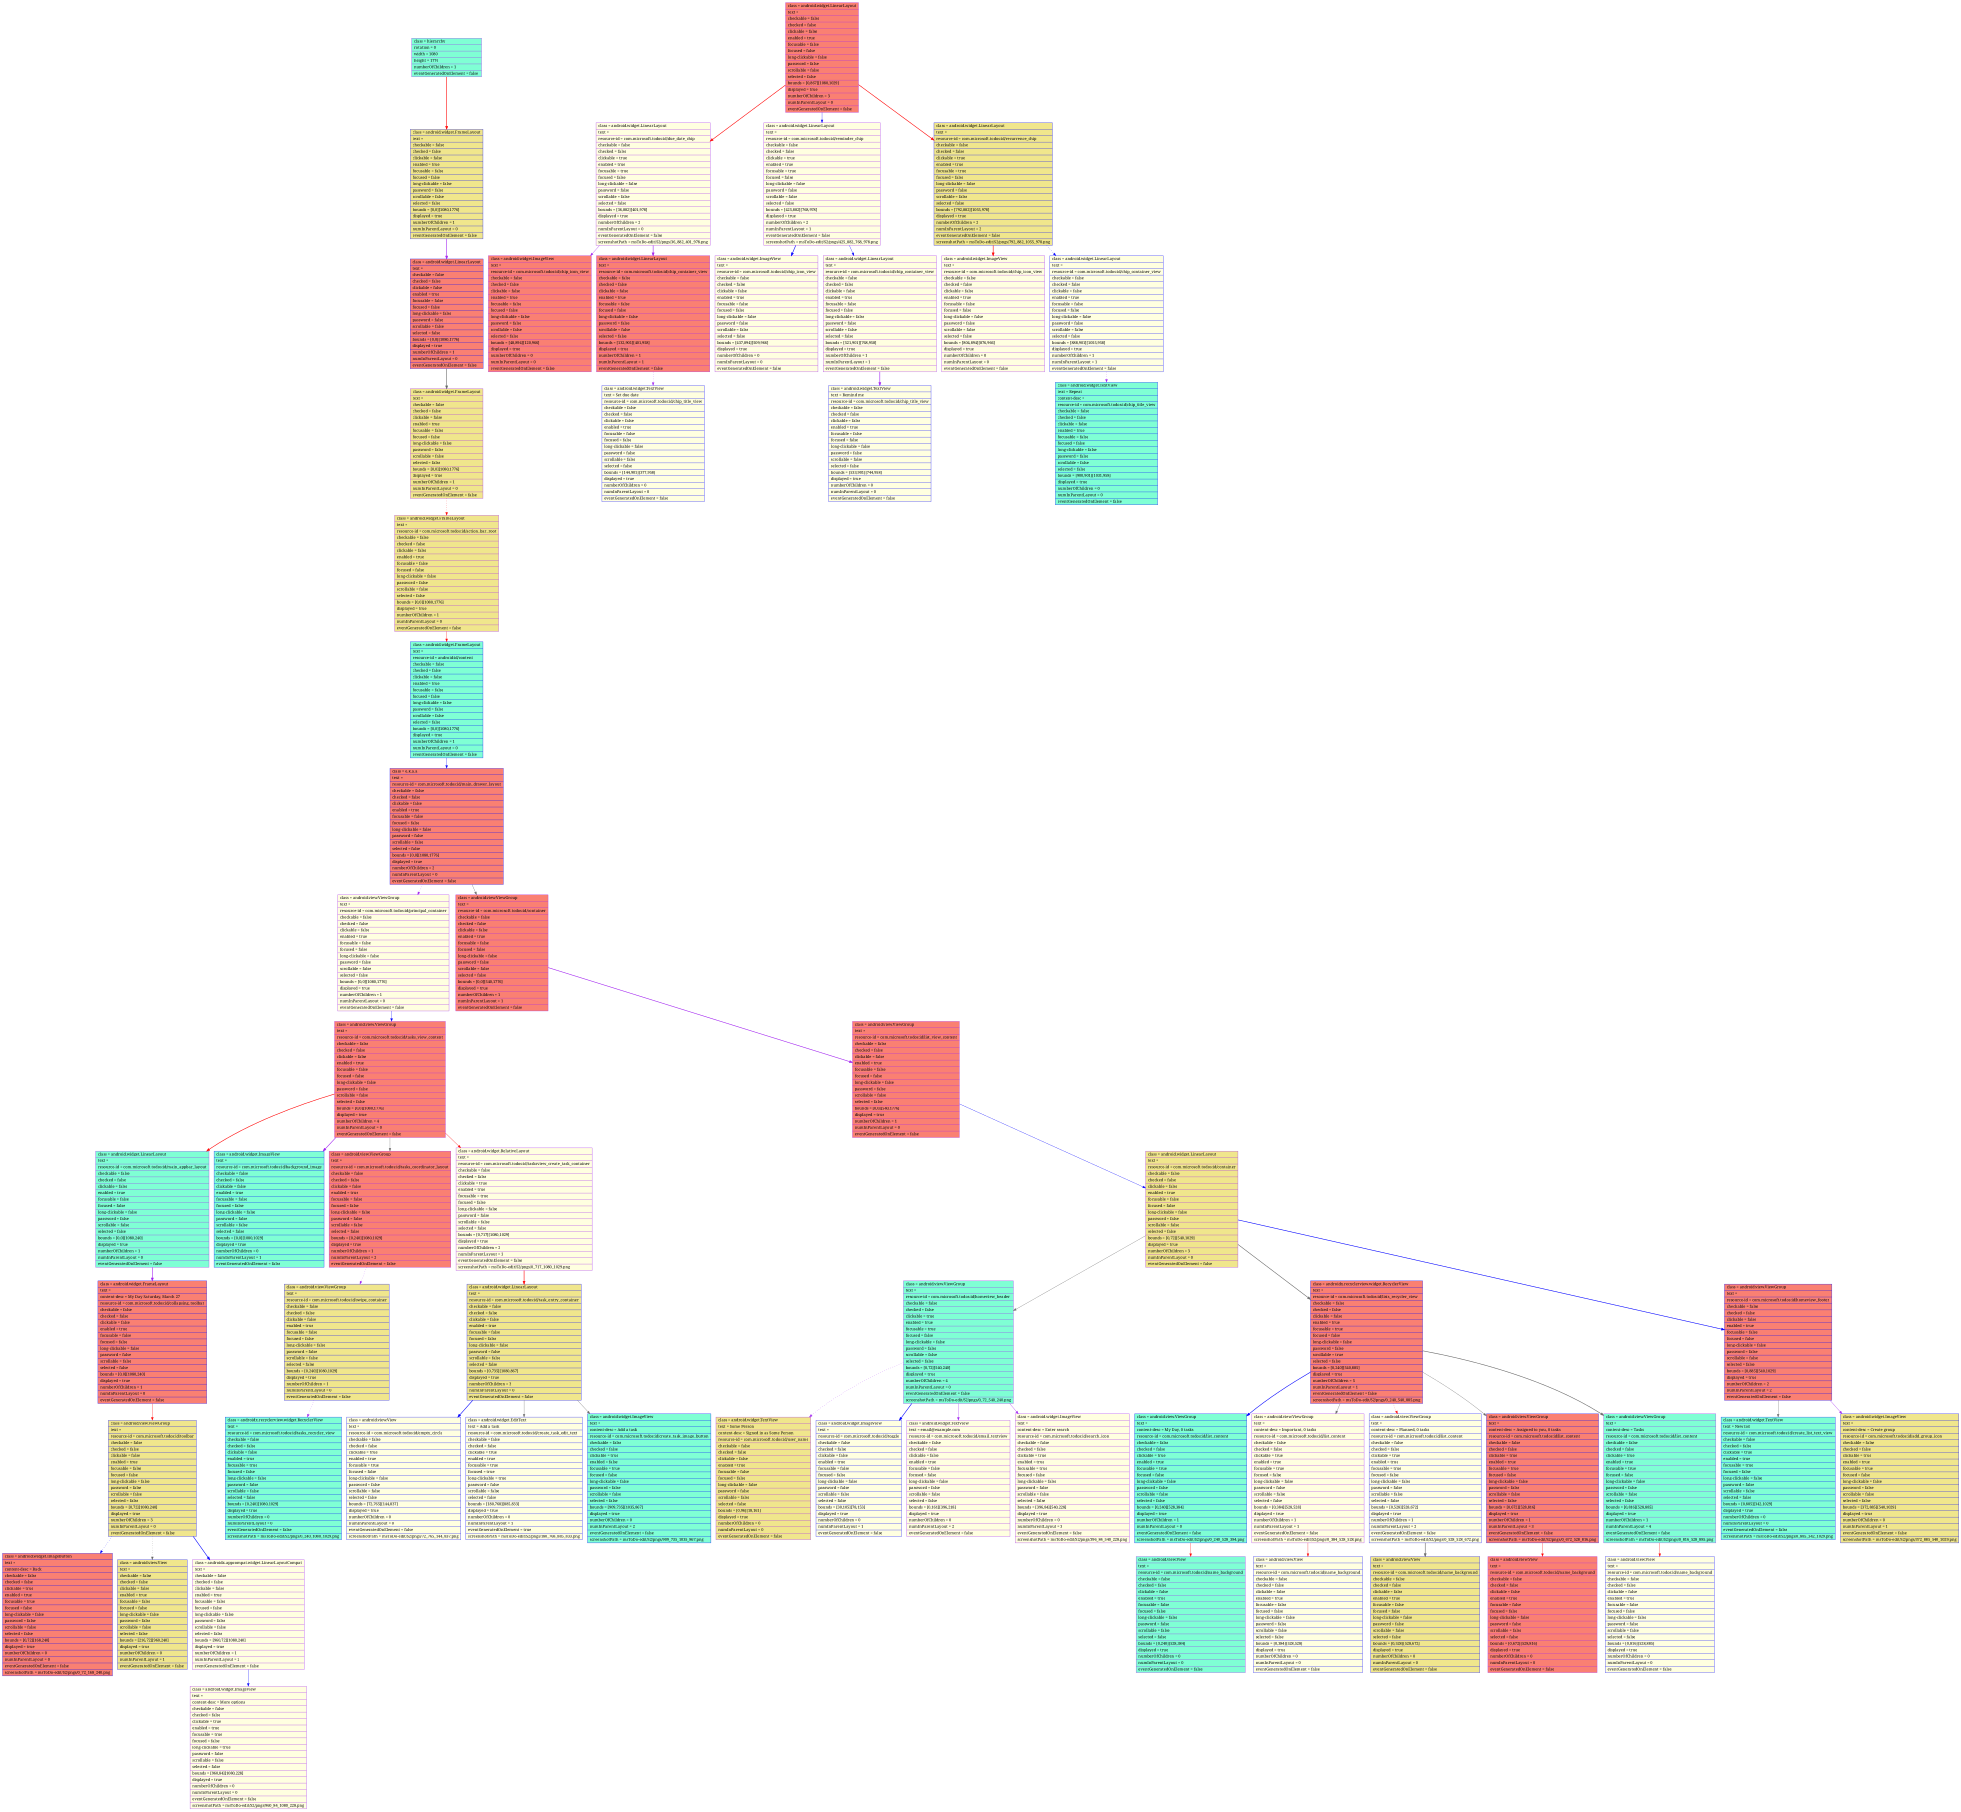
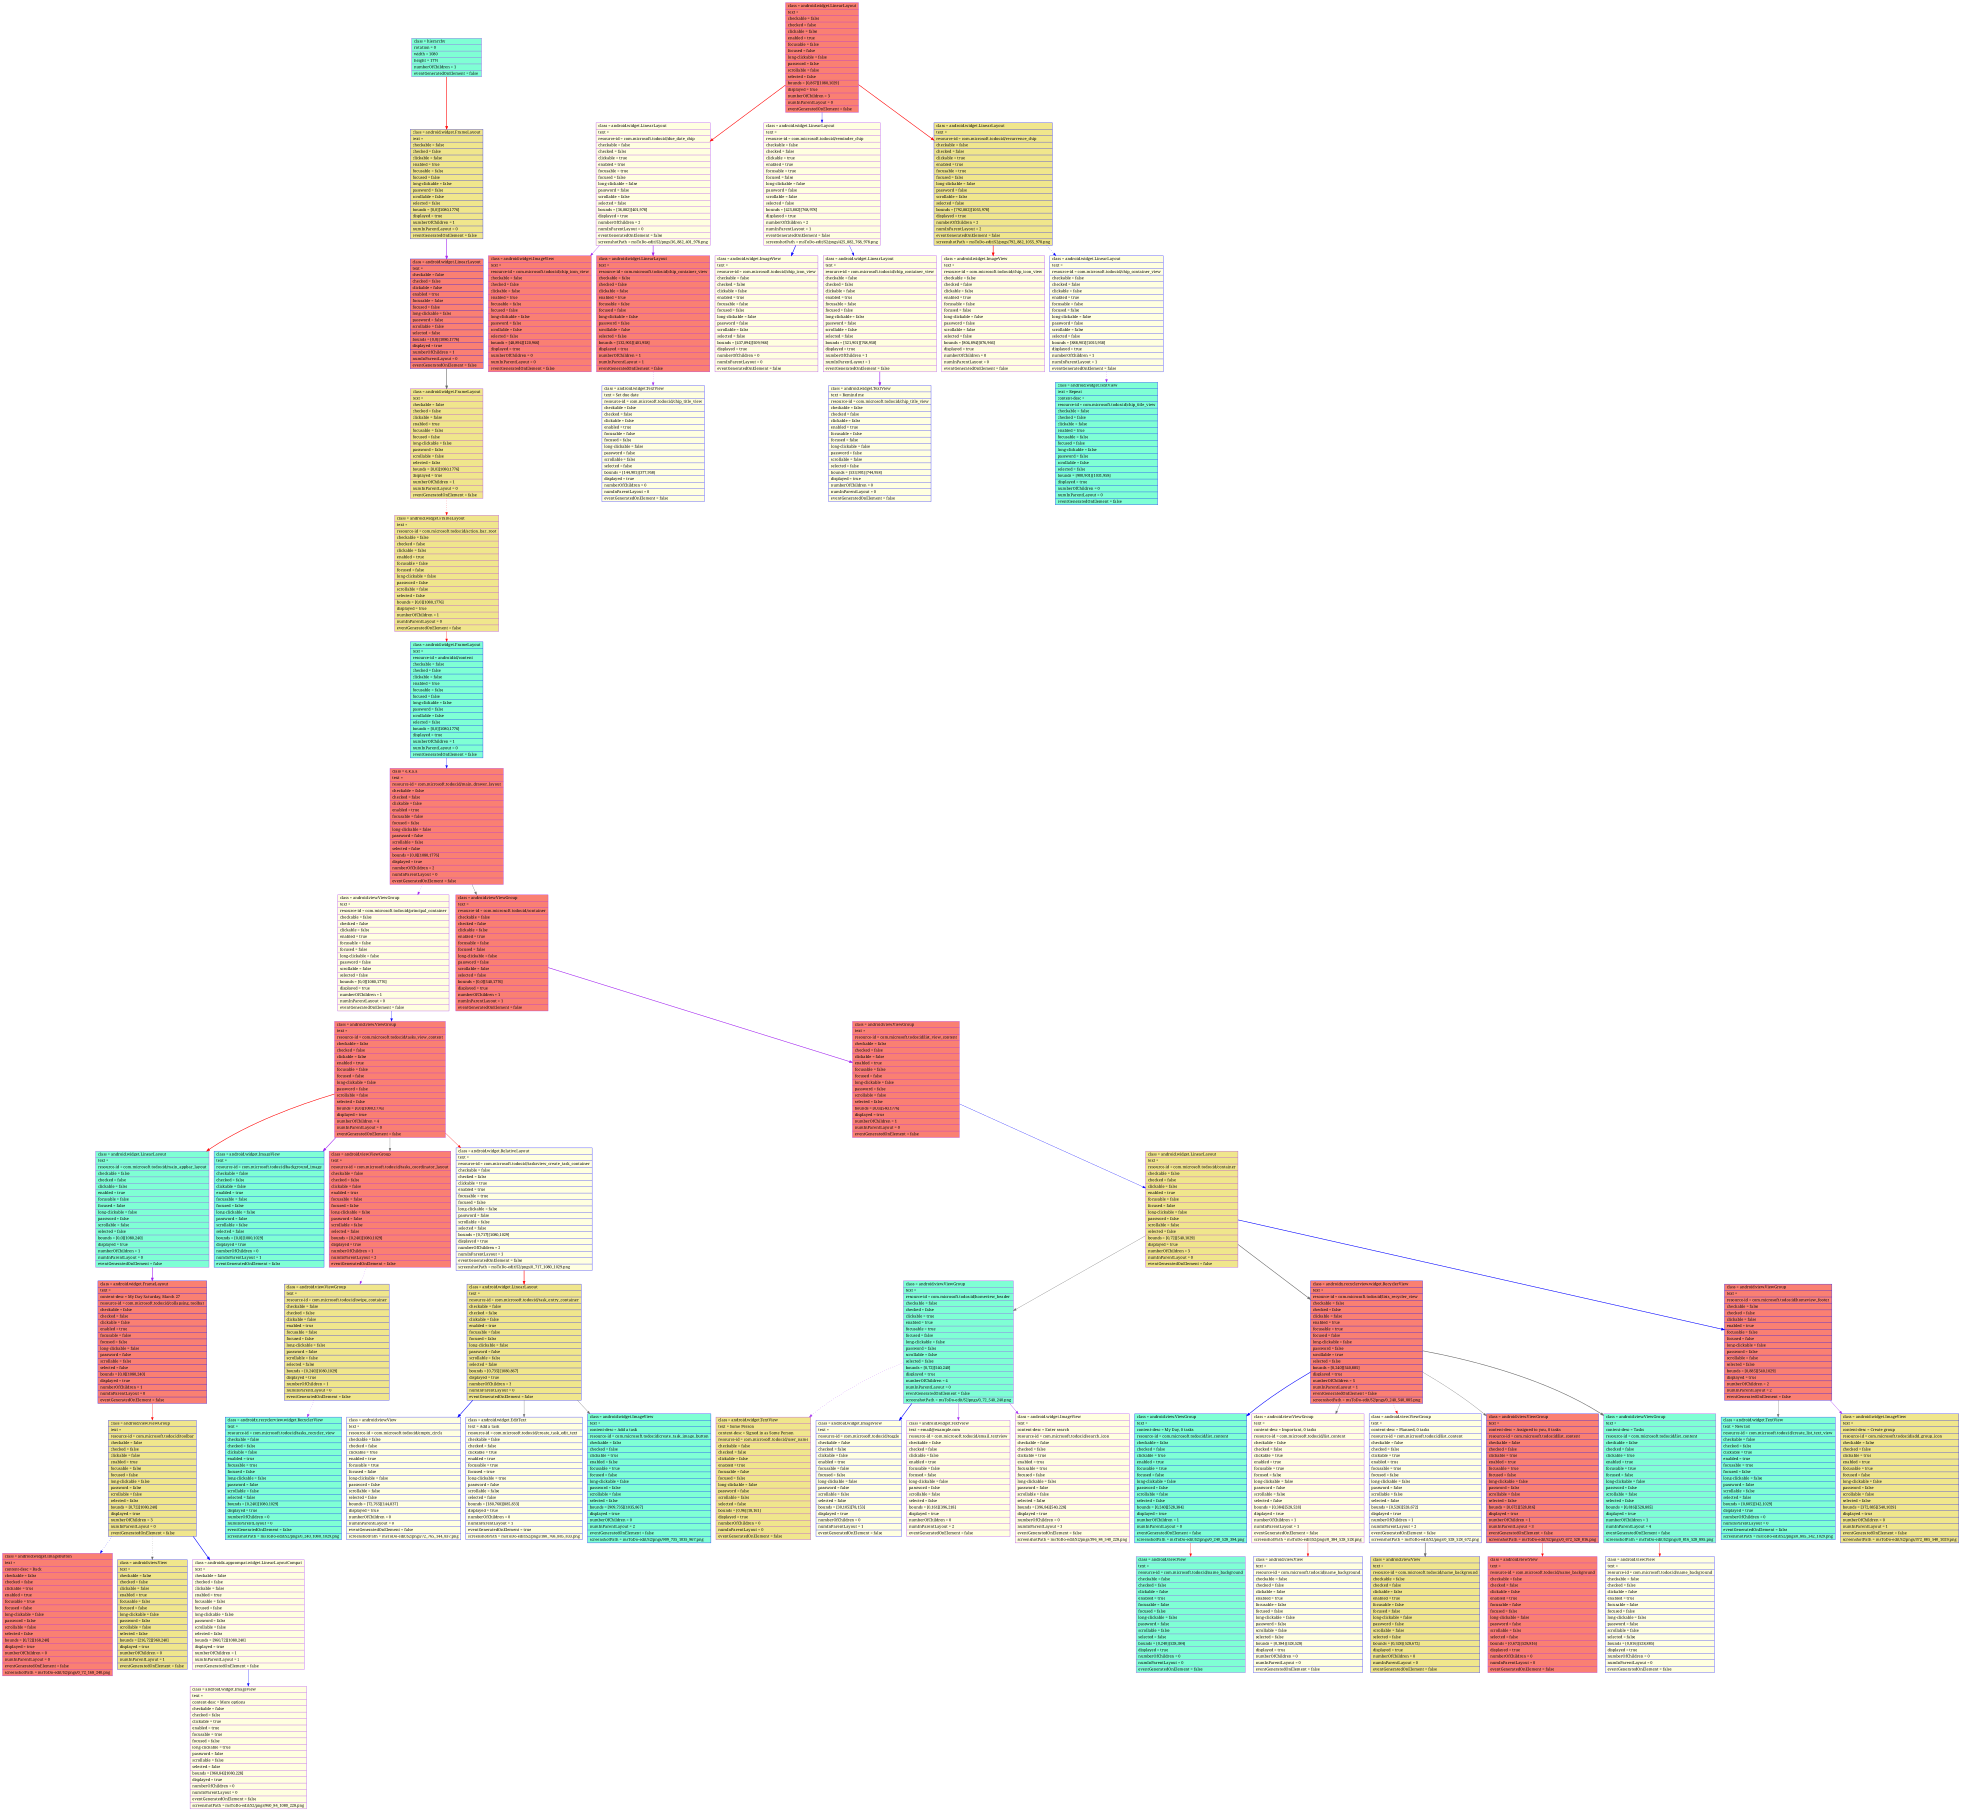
(447, 826) -> (447, 826)
(524, 1209) -> (524, 1209)
(58, 1615) -> (58, 1615)
